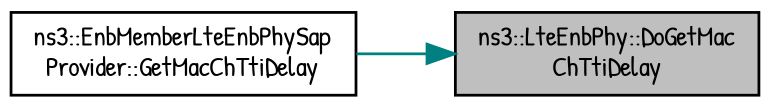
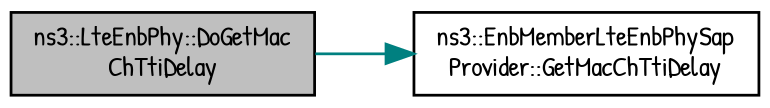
(391, 54) -> (351, 54)
